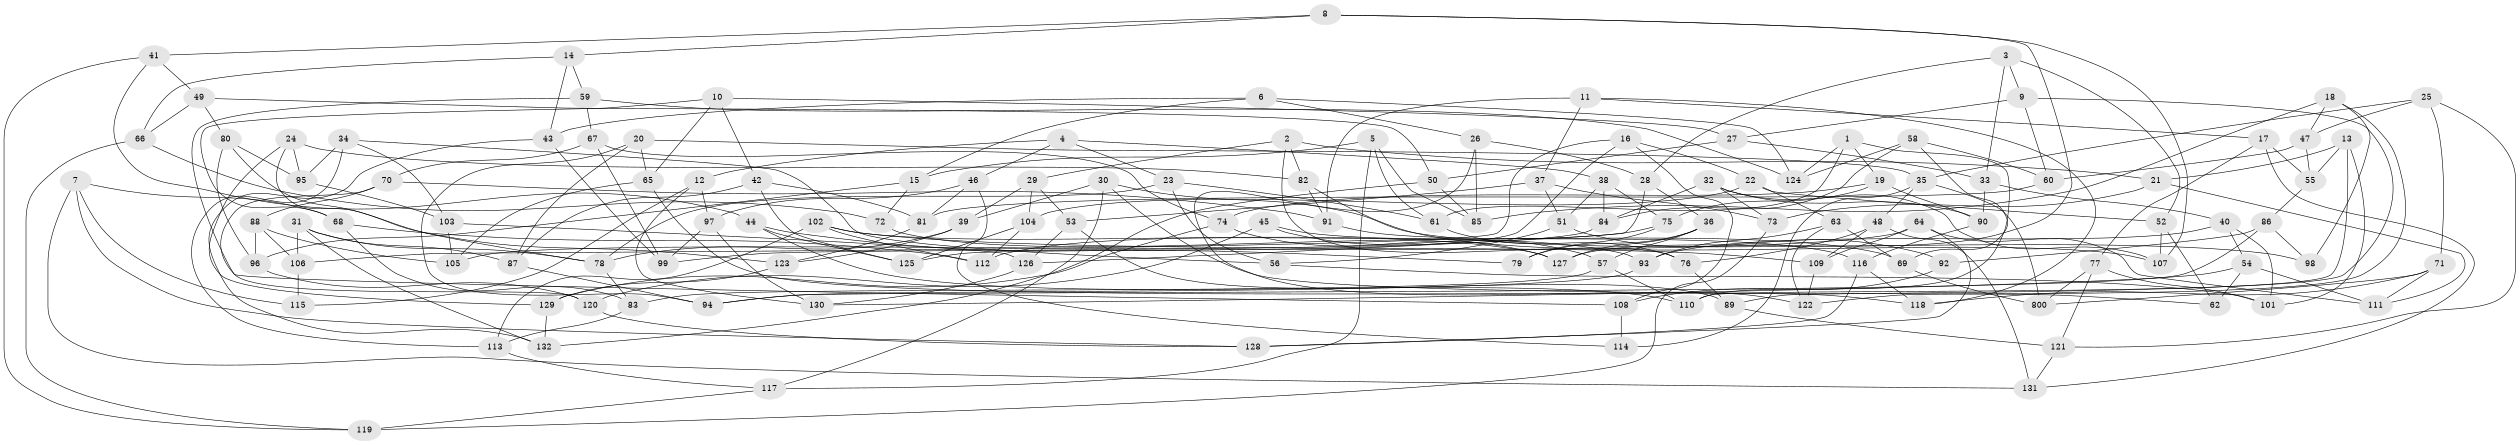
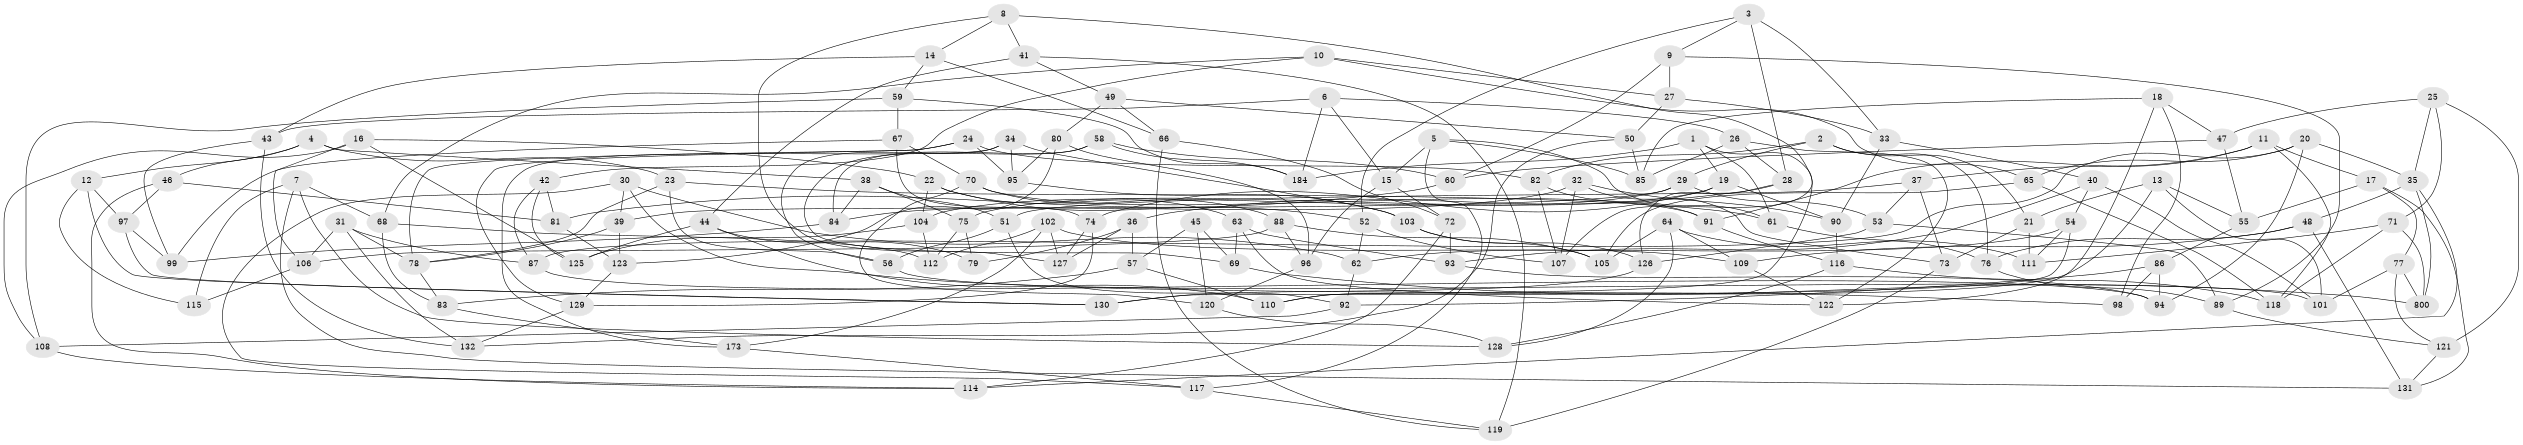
(1793, 181) -> (1300, 181)
none -> (1351, 285)
(495, 347) -> (734, 347)
none -> (1235, 353)
